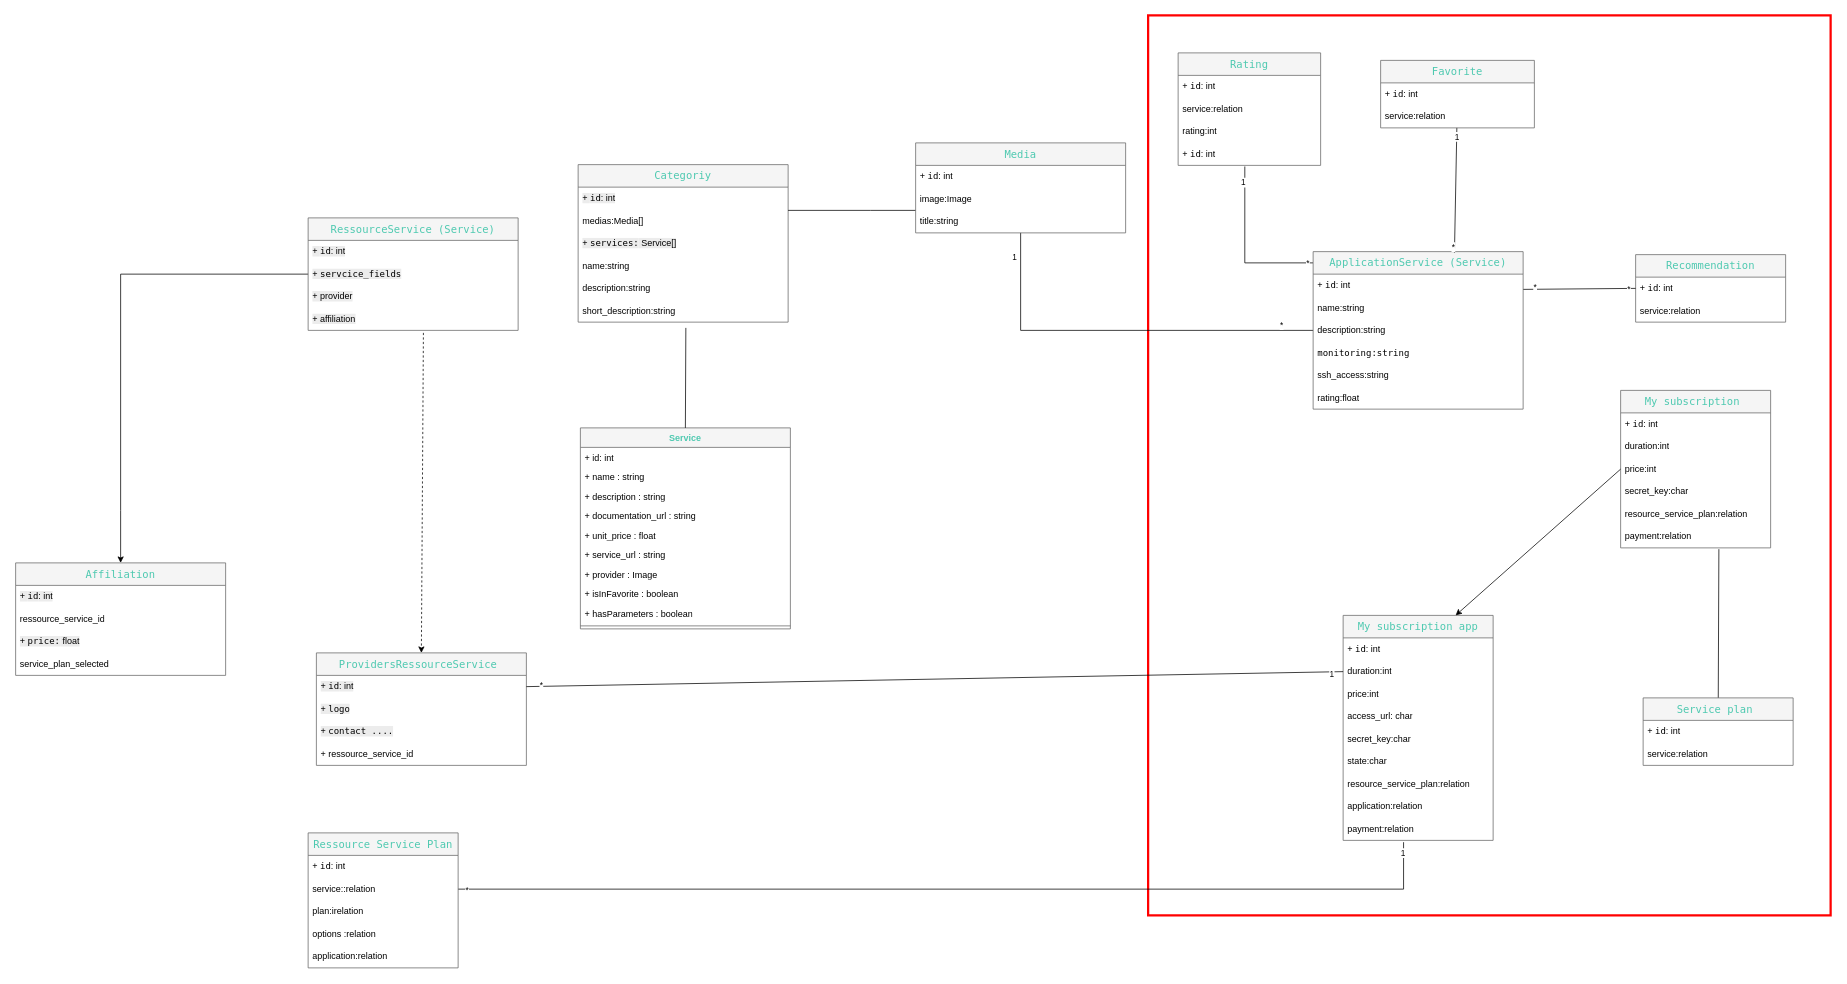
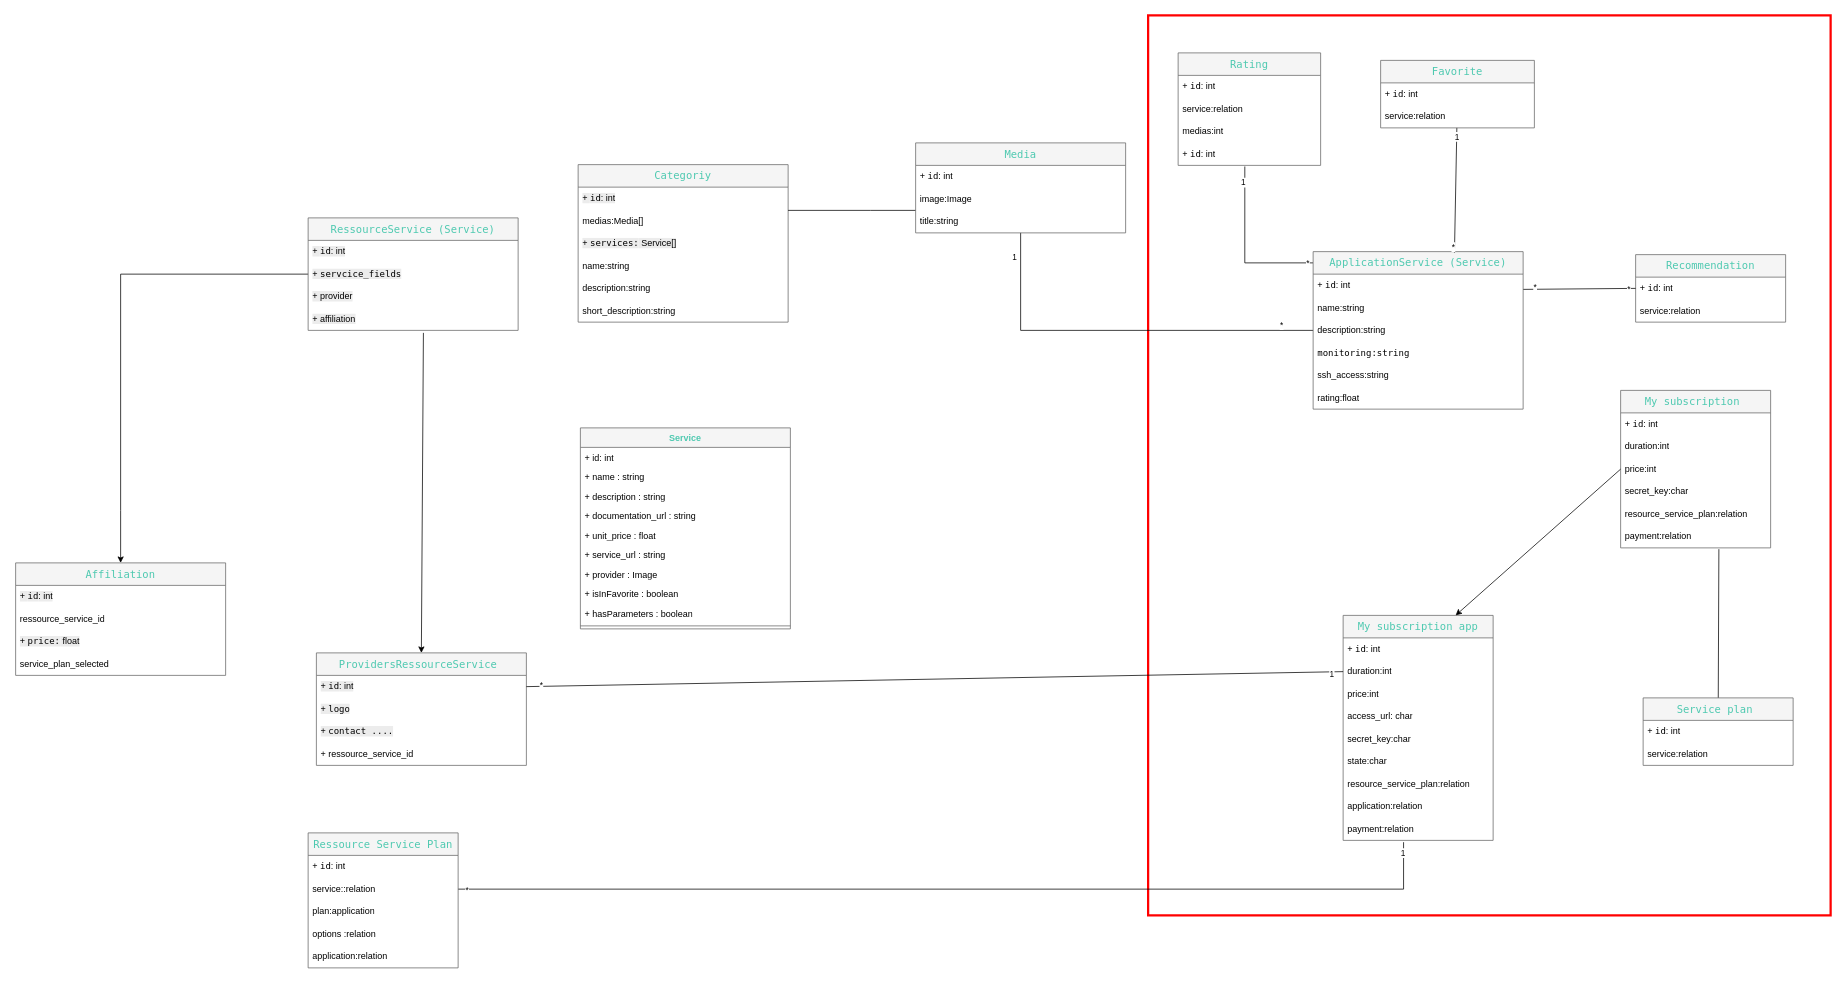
(1204, 132) -> (1204, 132)
(685, 378) -> none
(422, 490) -> (422, 490)
(342, 912) -> (347, 912)
